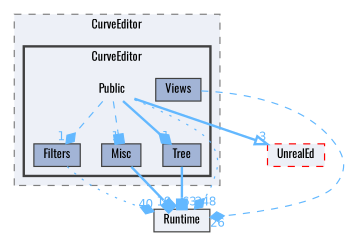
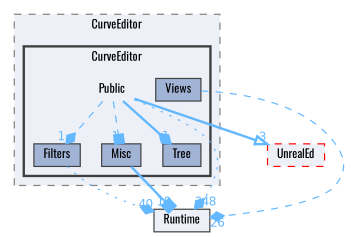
(182, 182) -> none
